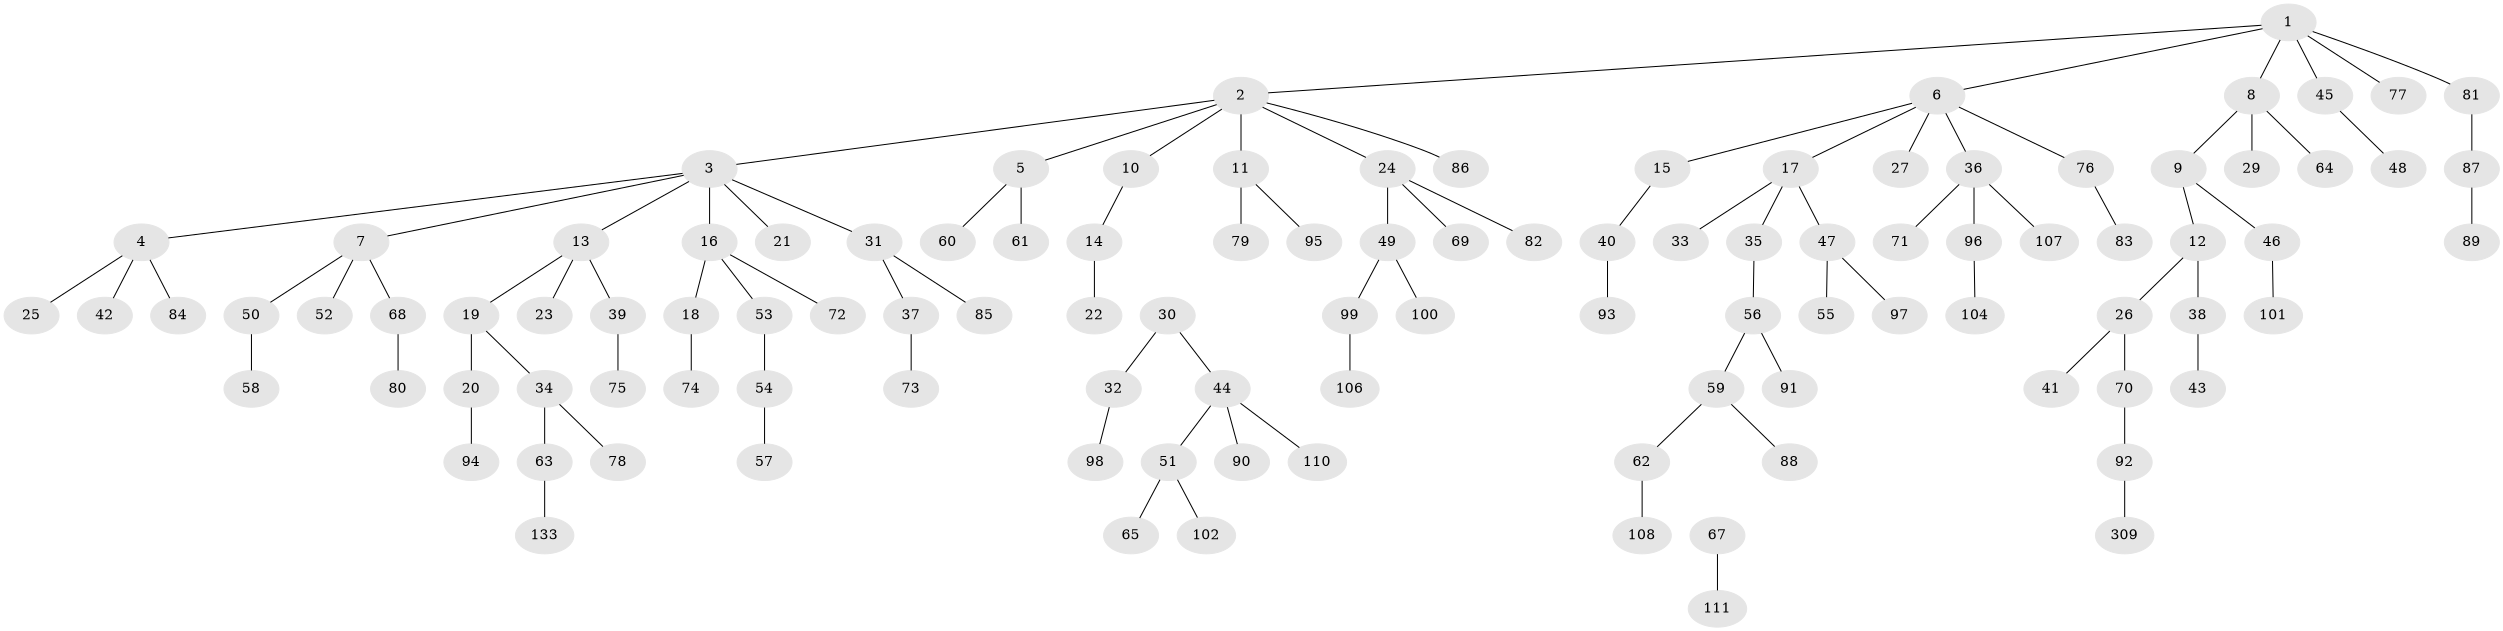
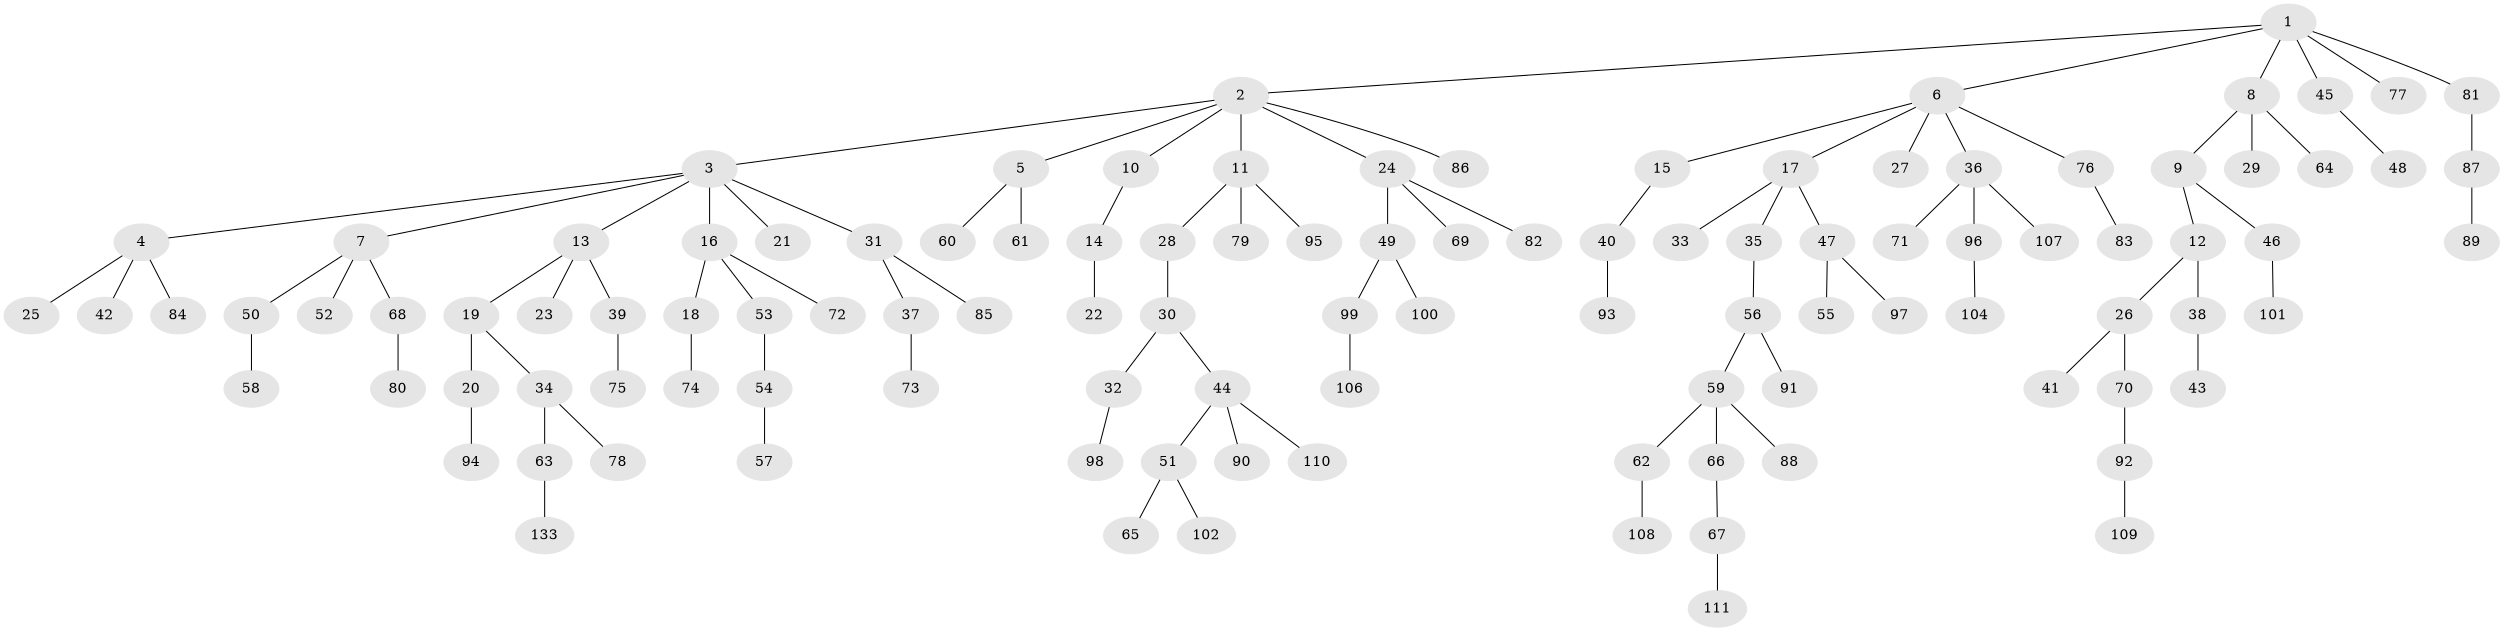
none -> (1168, 242)
none -> (1716, 462)
(2125, 535) -> (2125, 535)
